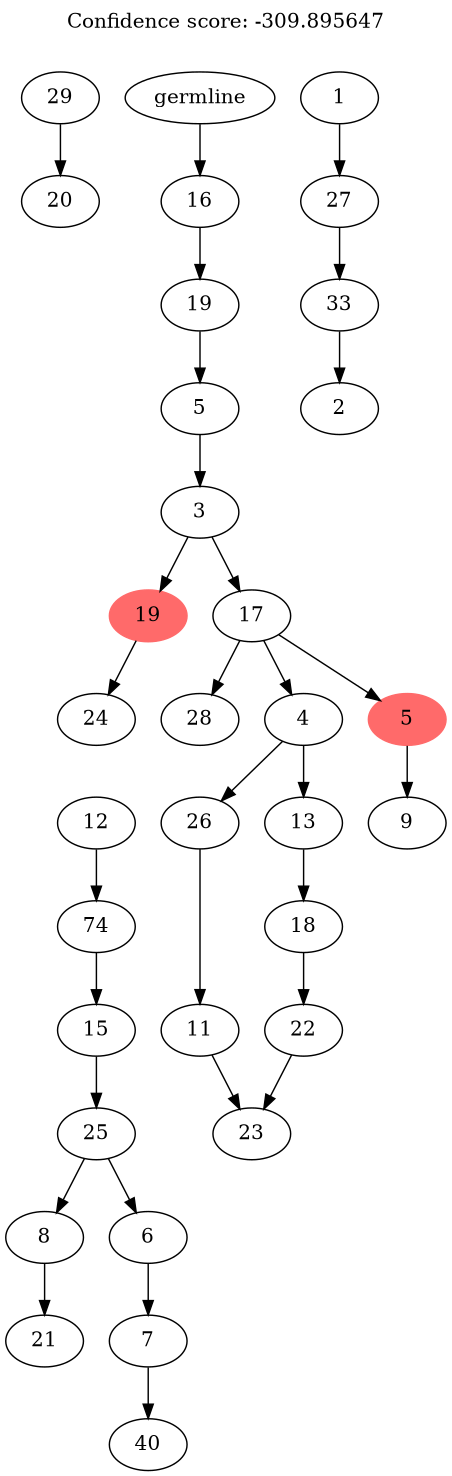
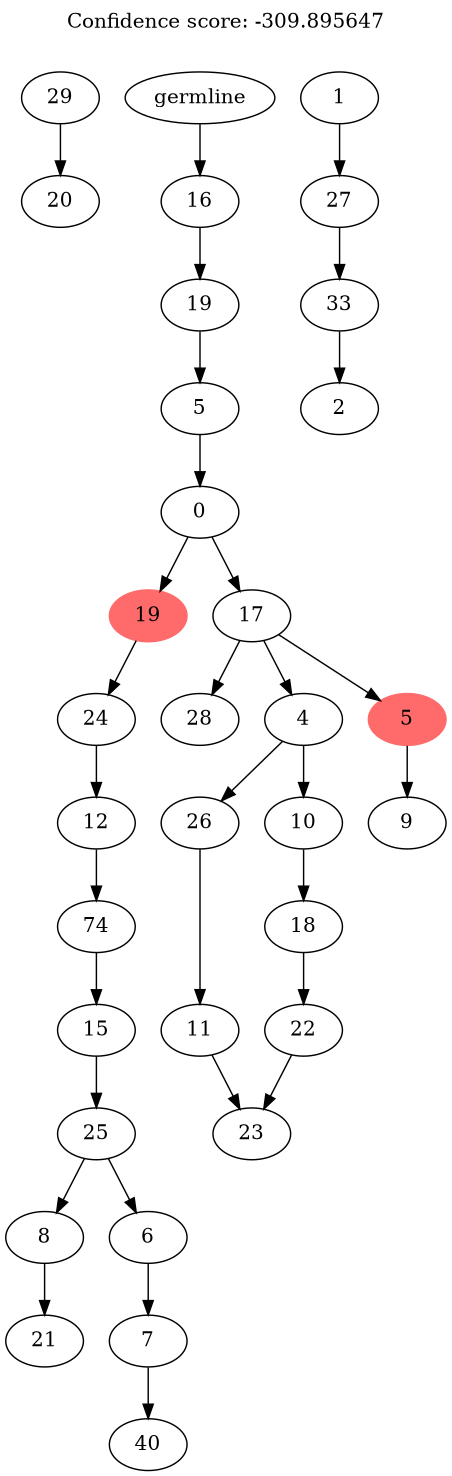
(200, 512) -> (200, 512)
none -> (96, 764)
(304, 823) -> (304, 823)
